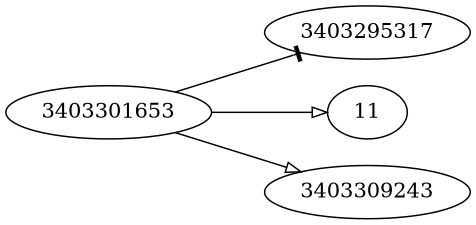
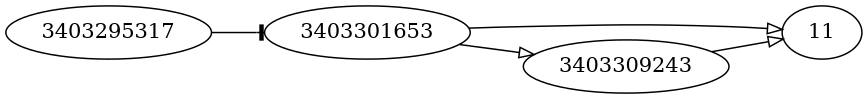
none -> (740, 47)
(234, 74) -> (234, 33)
